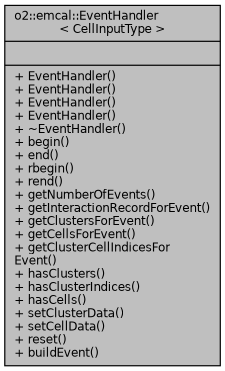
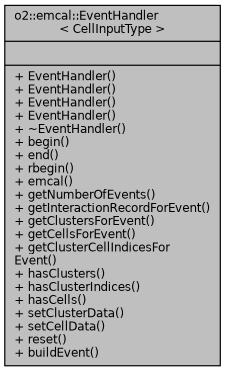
(39, 182) -> (44, 182)
